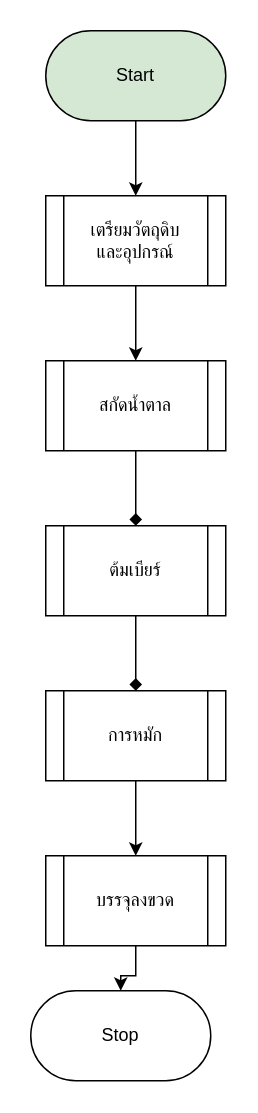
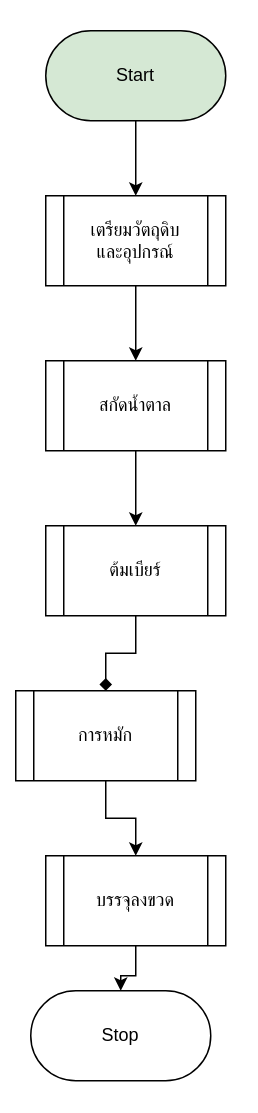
(136, 513) -> (136, 514)
(136, 736) -> (106, 736)
